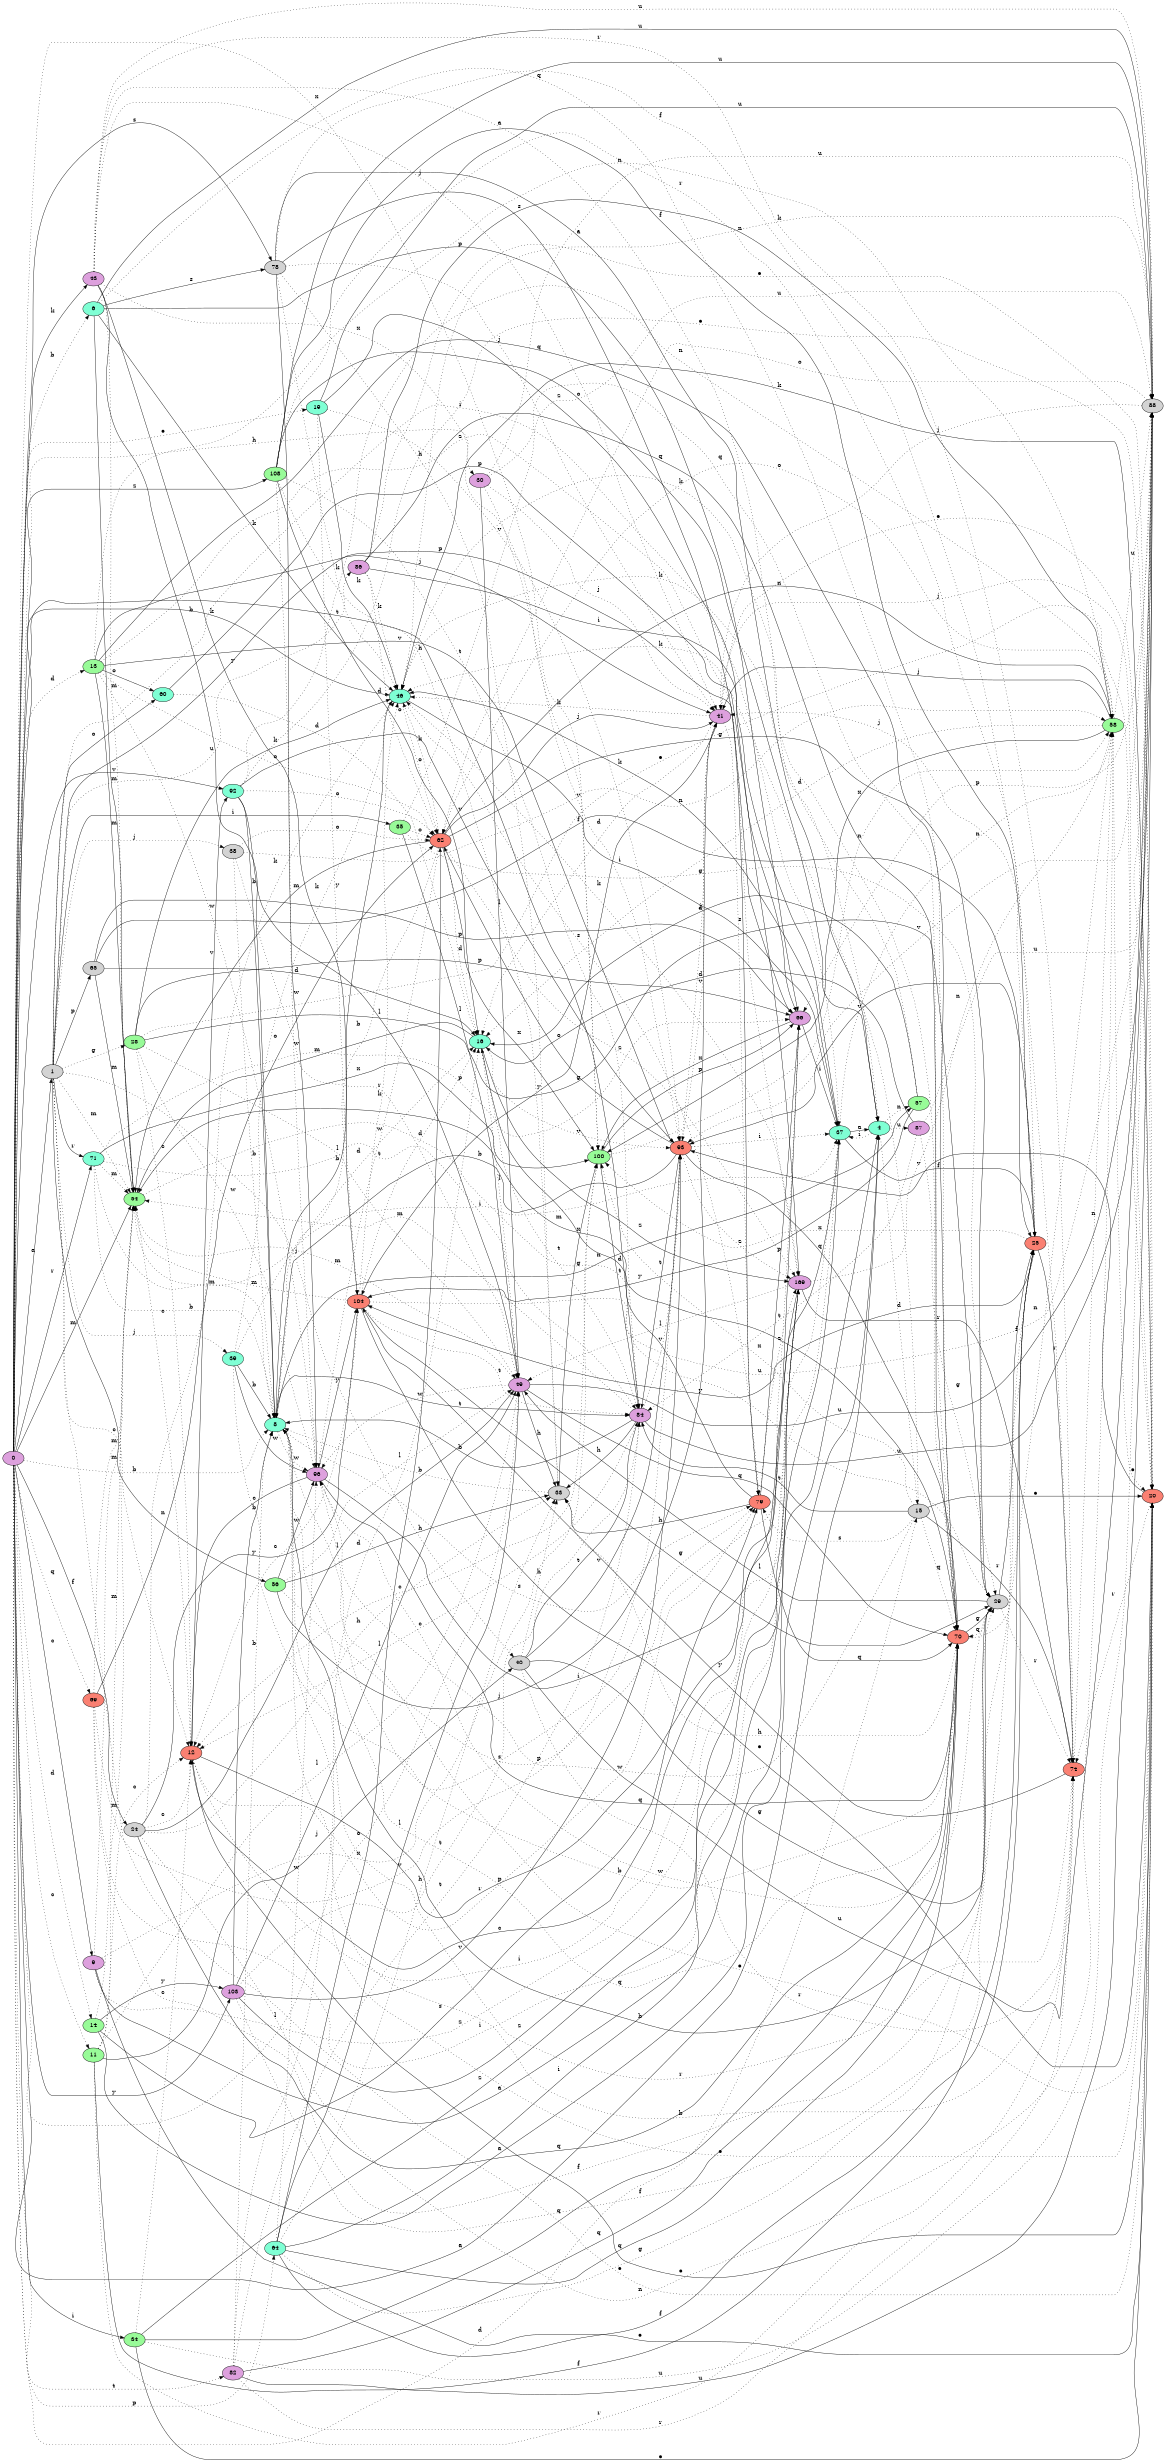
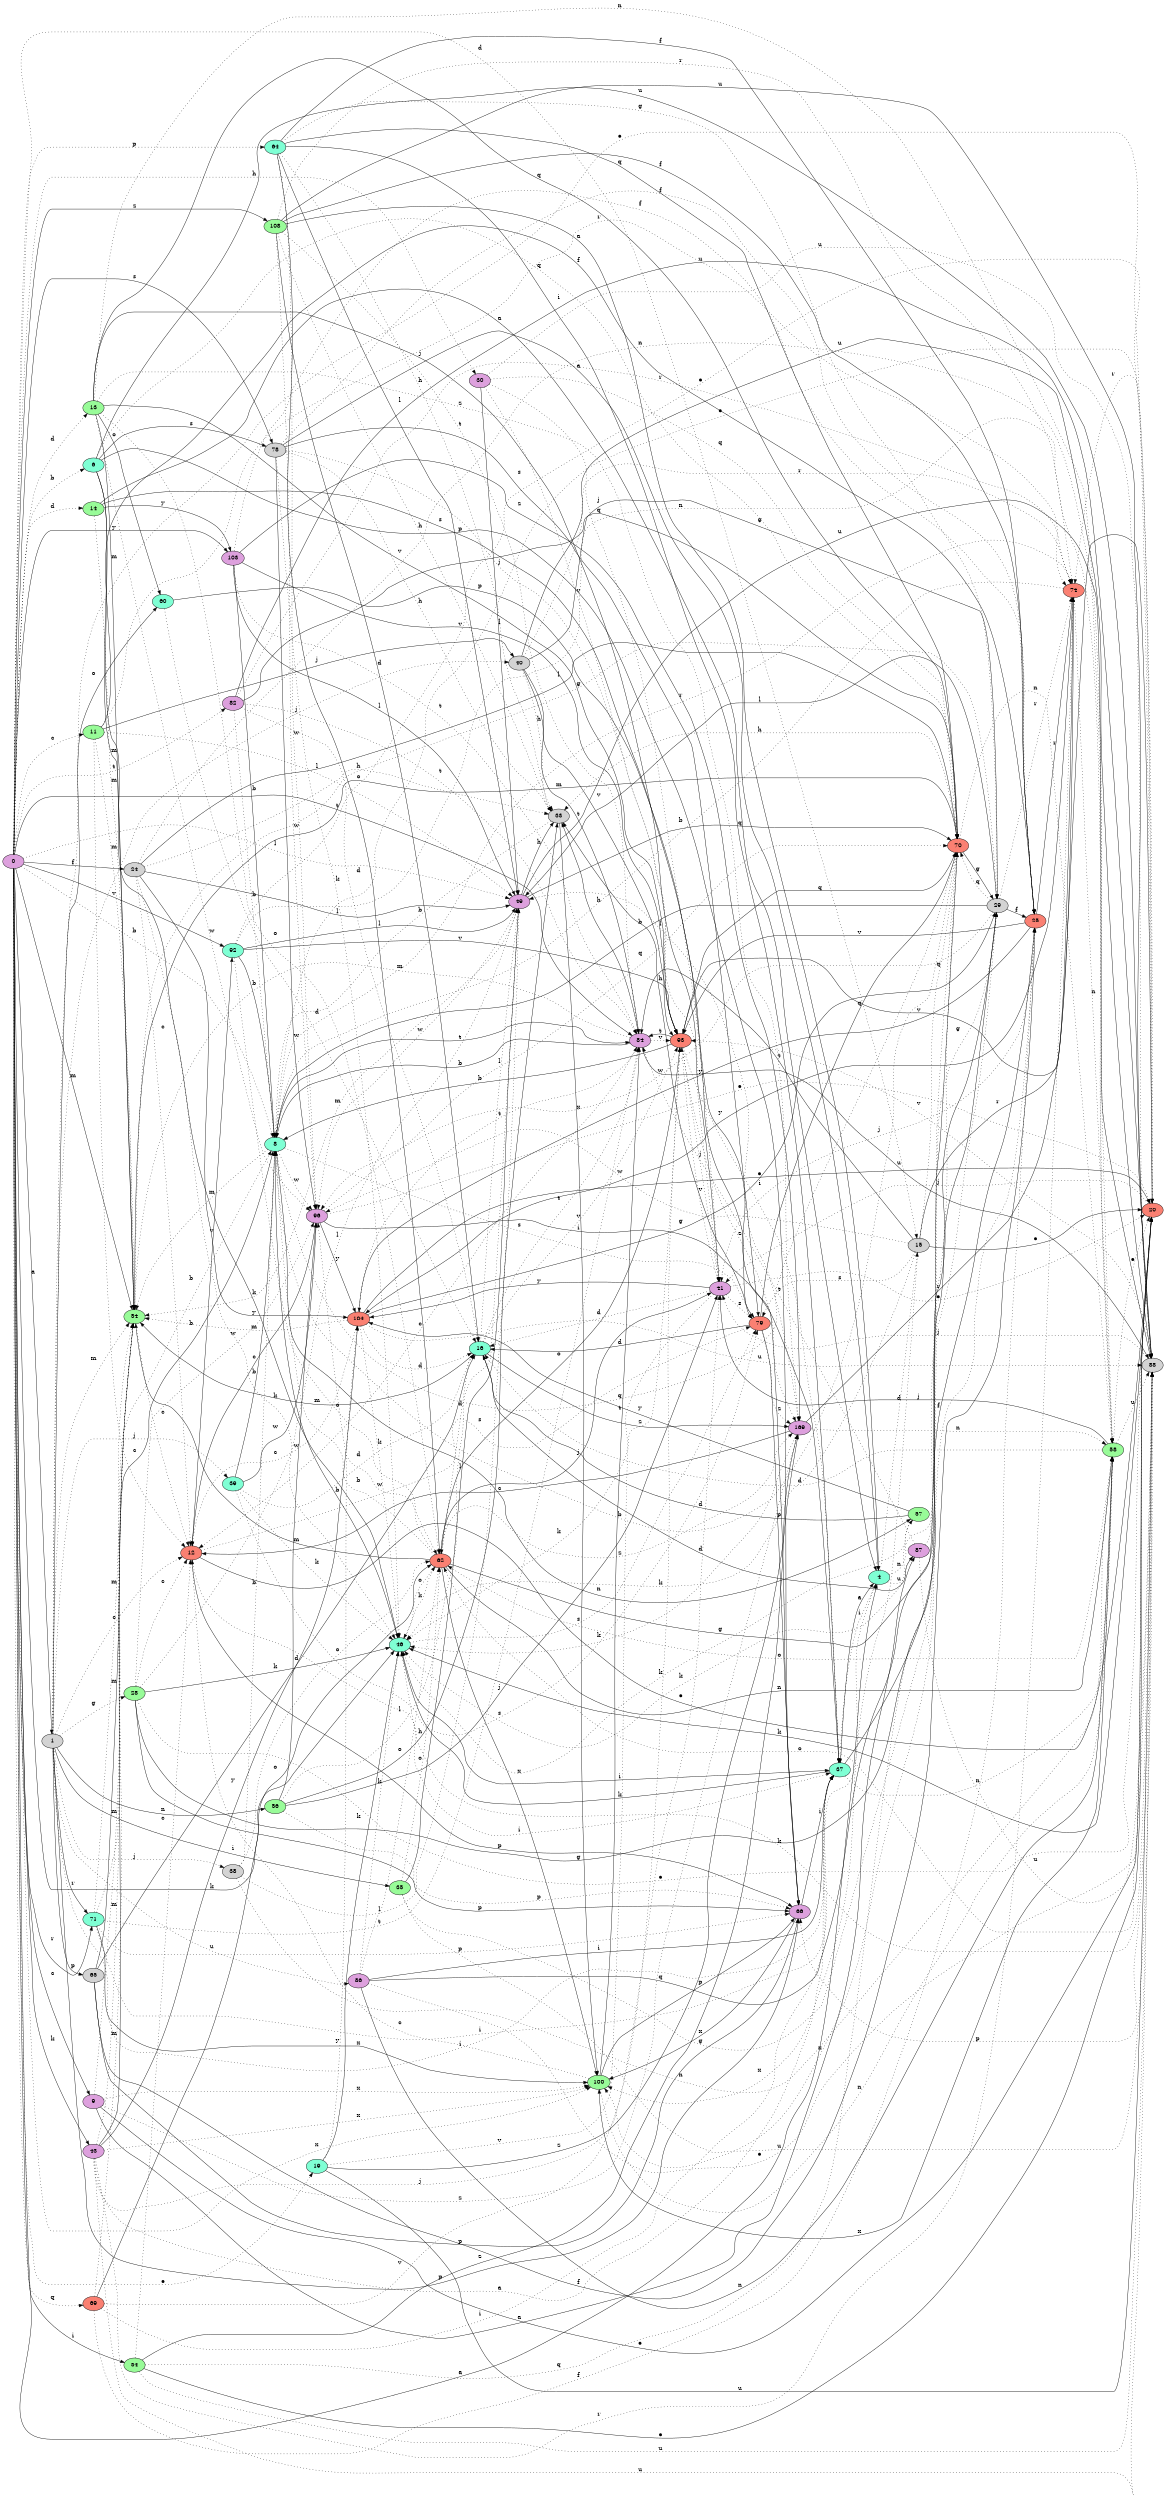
(578, 394) -> (578, 236)
(379, 1085) -> (379, 1910)
(637, 1803) -> (620, 981)
(722, 1886) -> (733, 2255)
(480, 1889) -> (480, 1420)
(559, 2146) -> (559, 675)
(670, 2166) -> (864, 1949)
